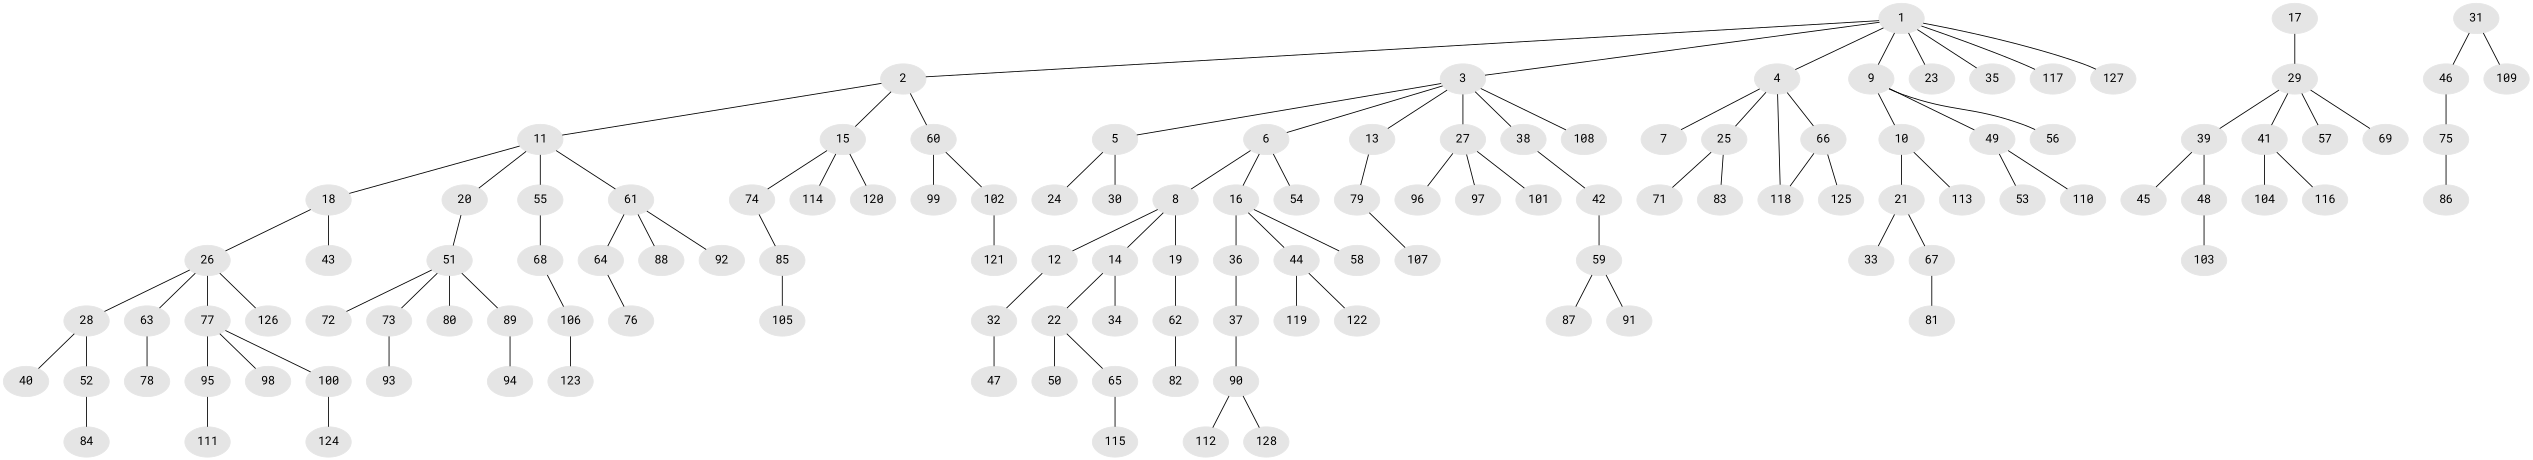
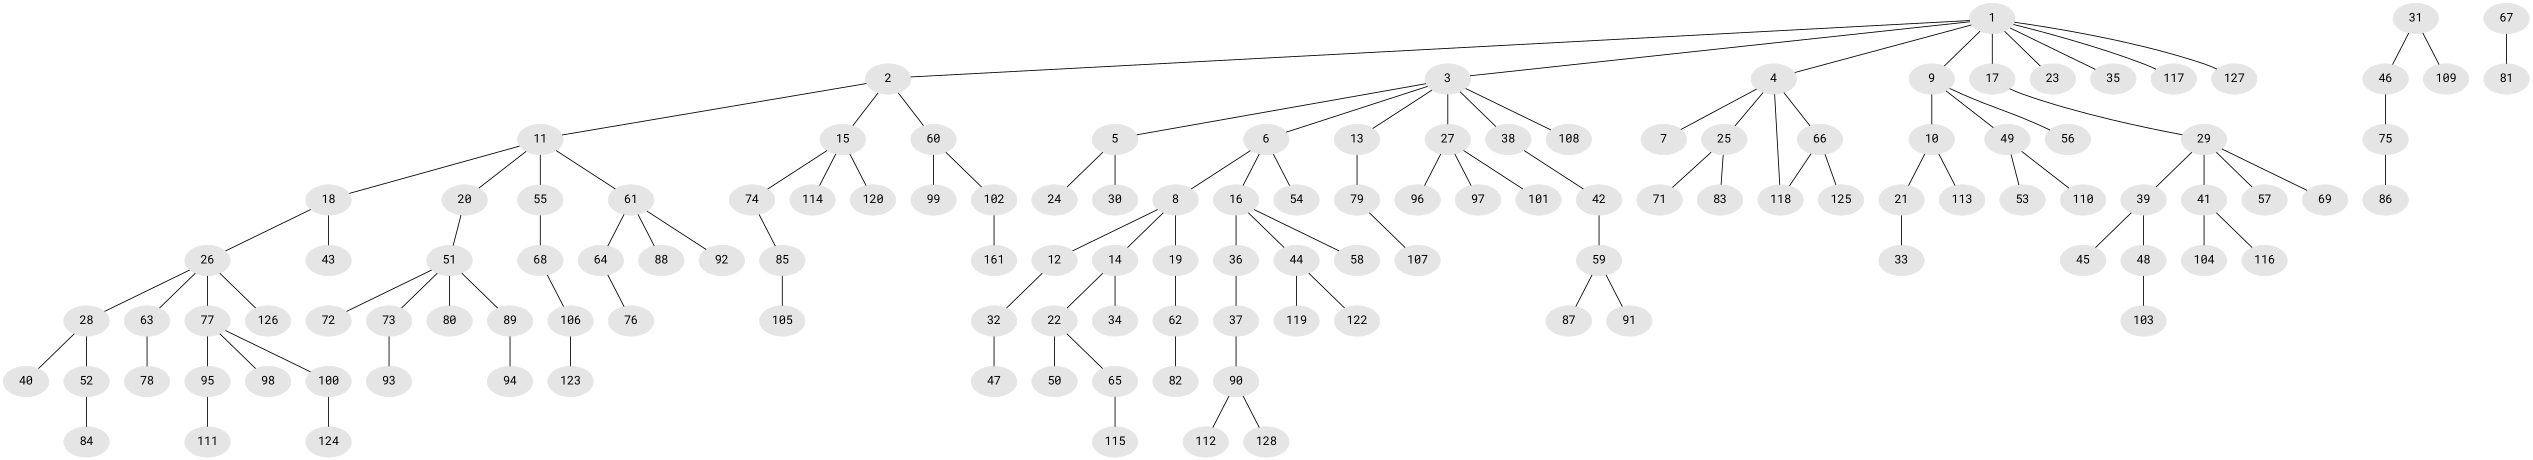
none -> (1992, 49)
(1917, 230) -> none
(994, 260) -> (994, 260)
